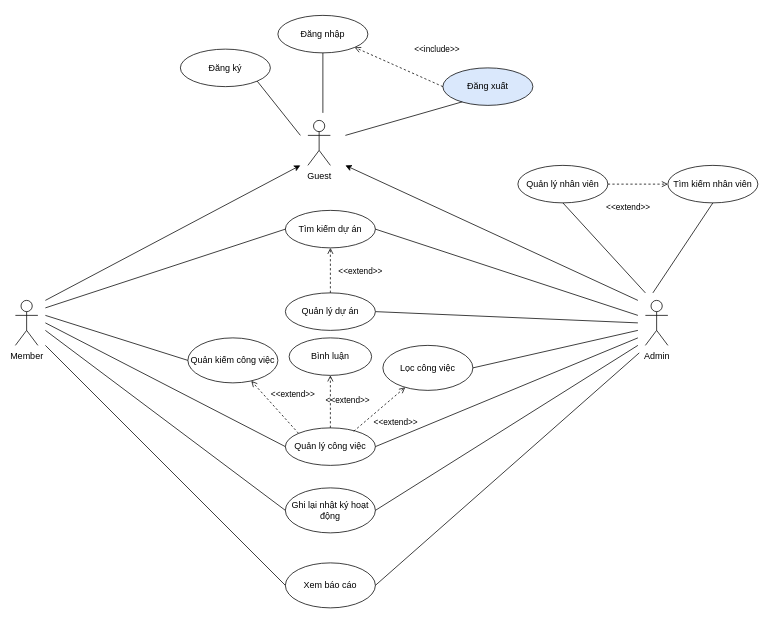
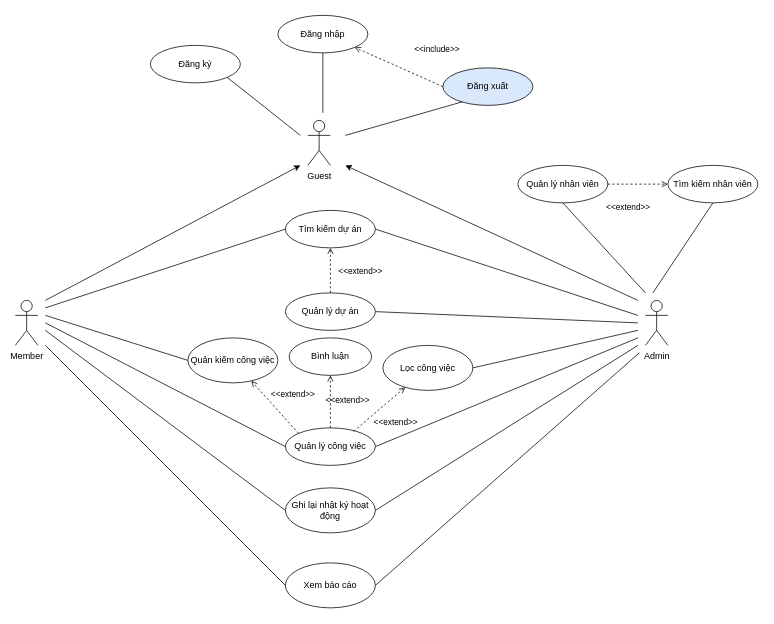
(225, 68) -> (195, 64)
